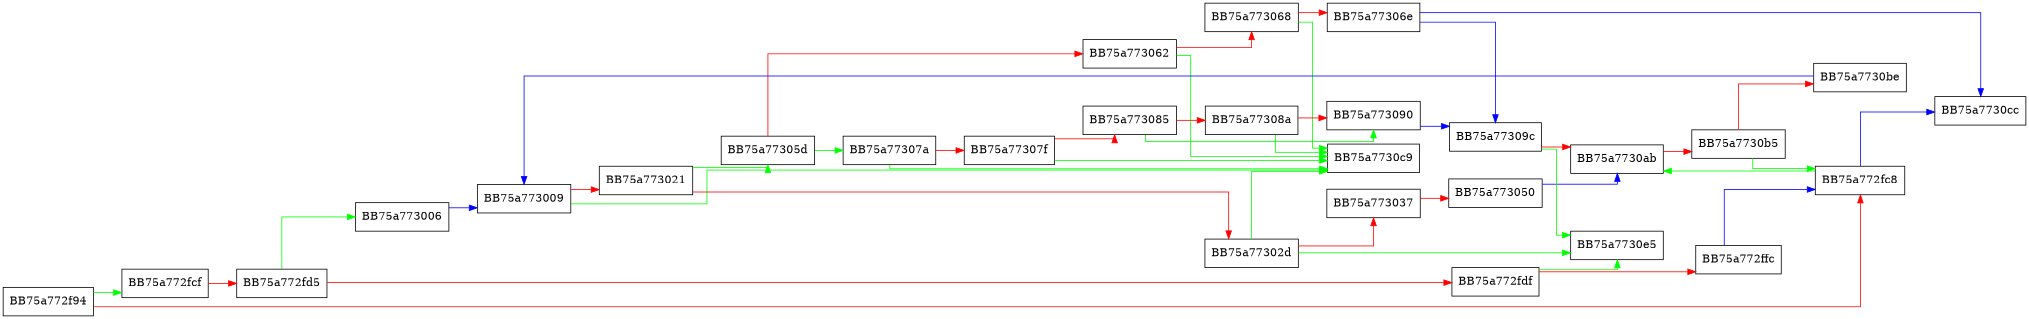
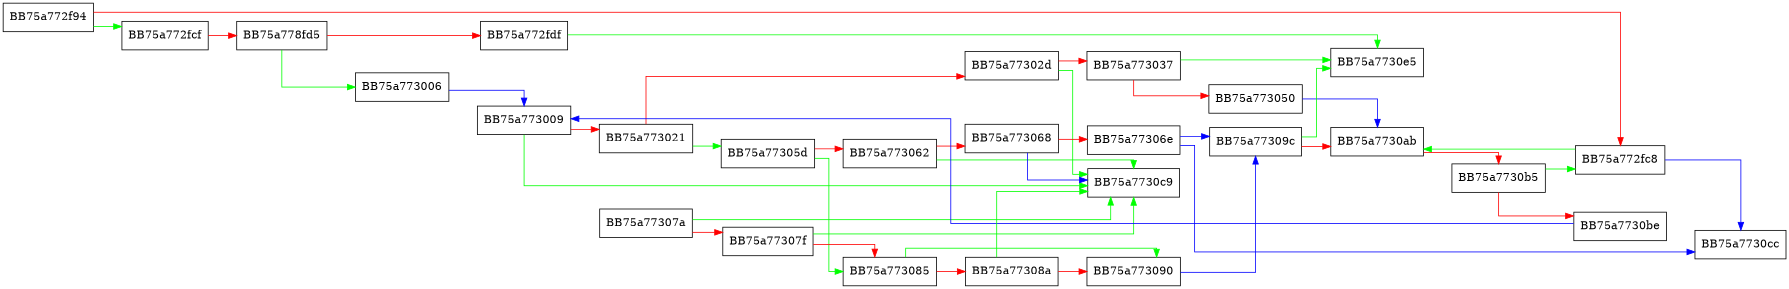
(1313, 82) -> (1040, 180)
(825, 150) -> (829, 211)
(1431, 253) -> (1252, 60)
(1738, 260) -> none
(282, 283) -> (282, 36)
